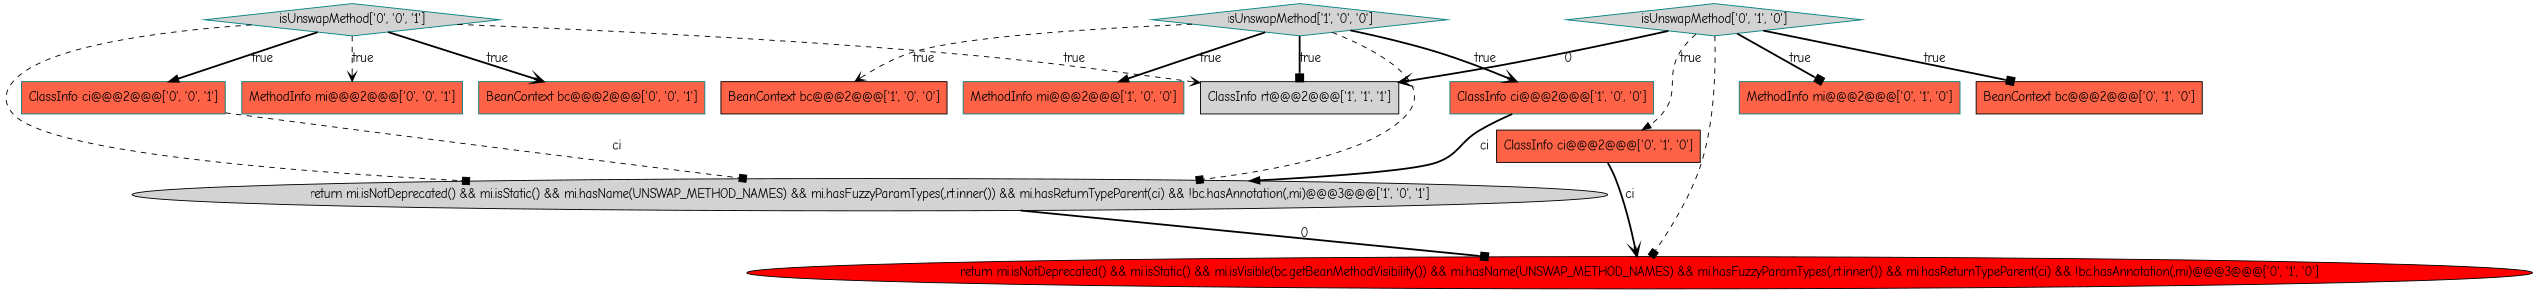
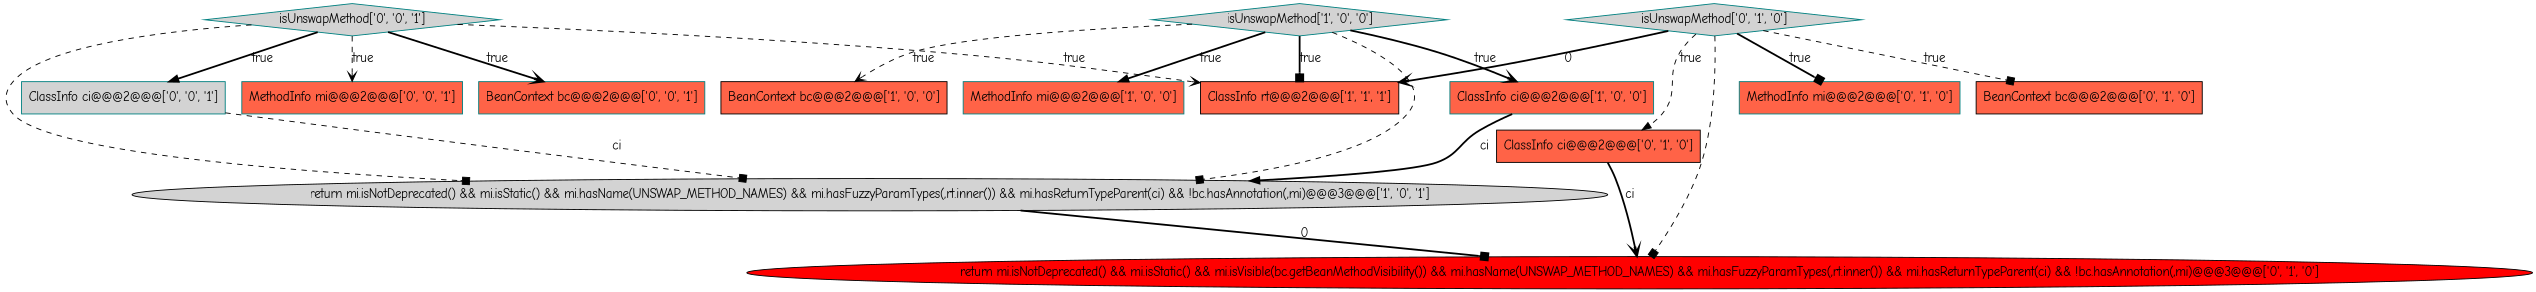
(1884, 55) -> (1884, 55)
(123, 98) -> (123, 98)
(1300, 98) -> (1300, 98)
